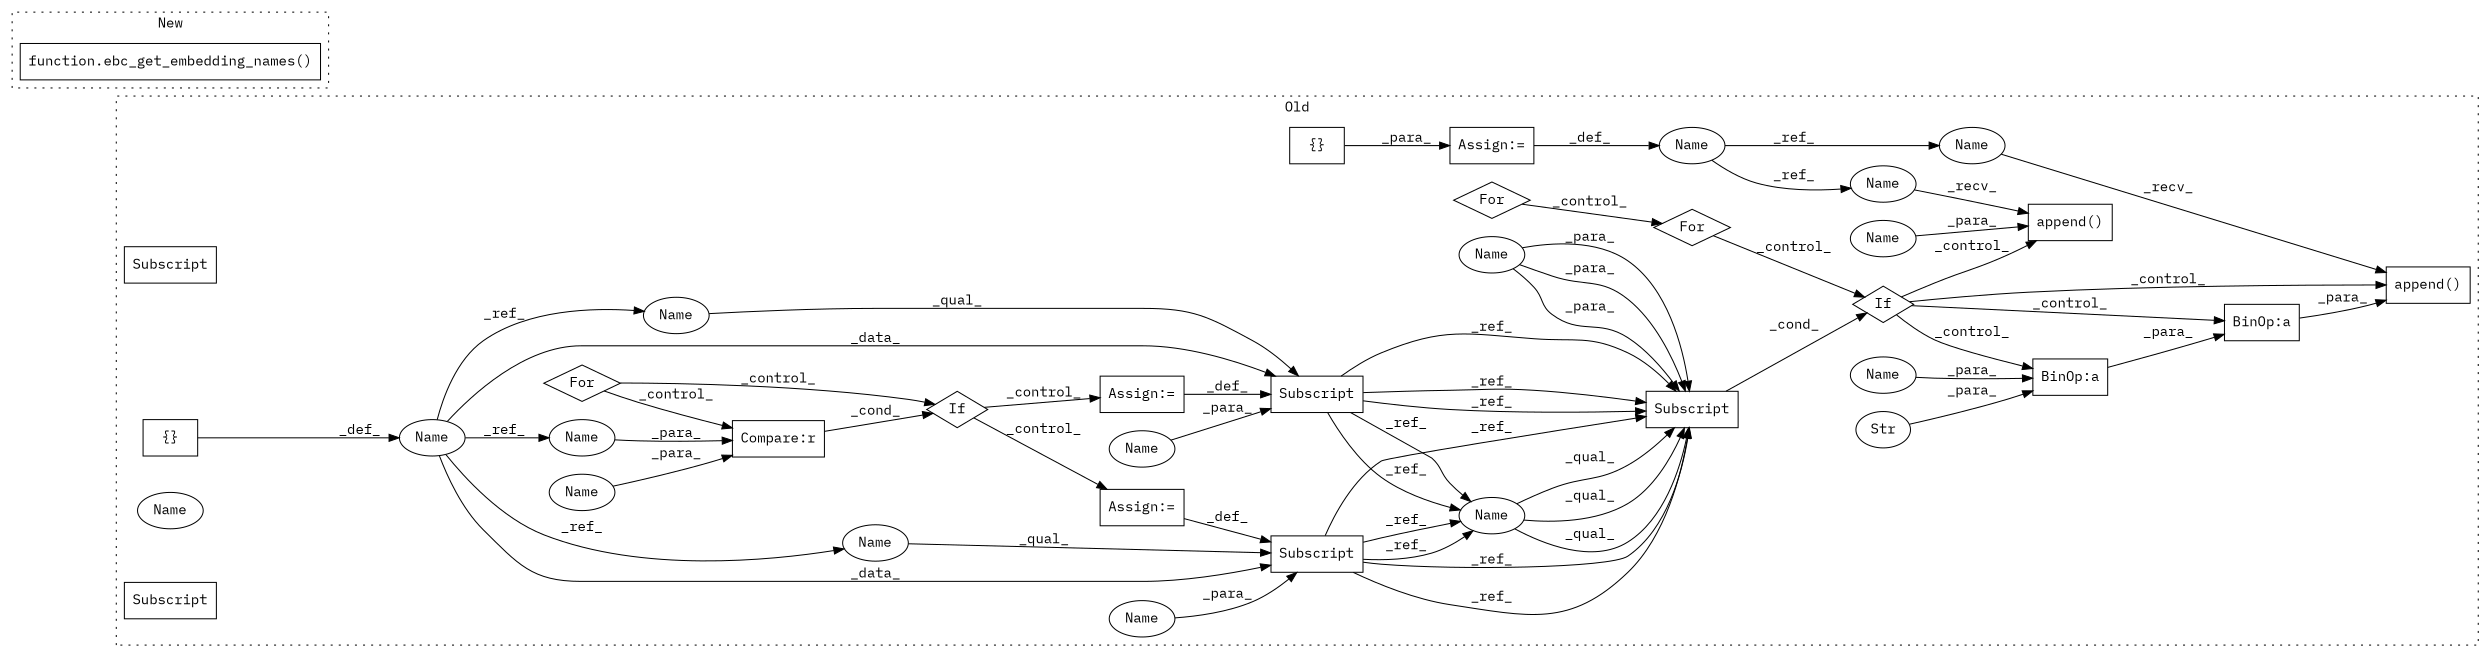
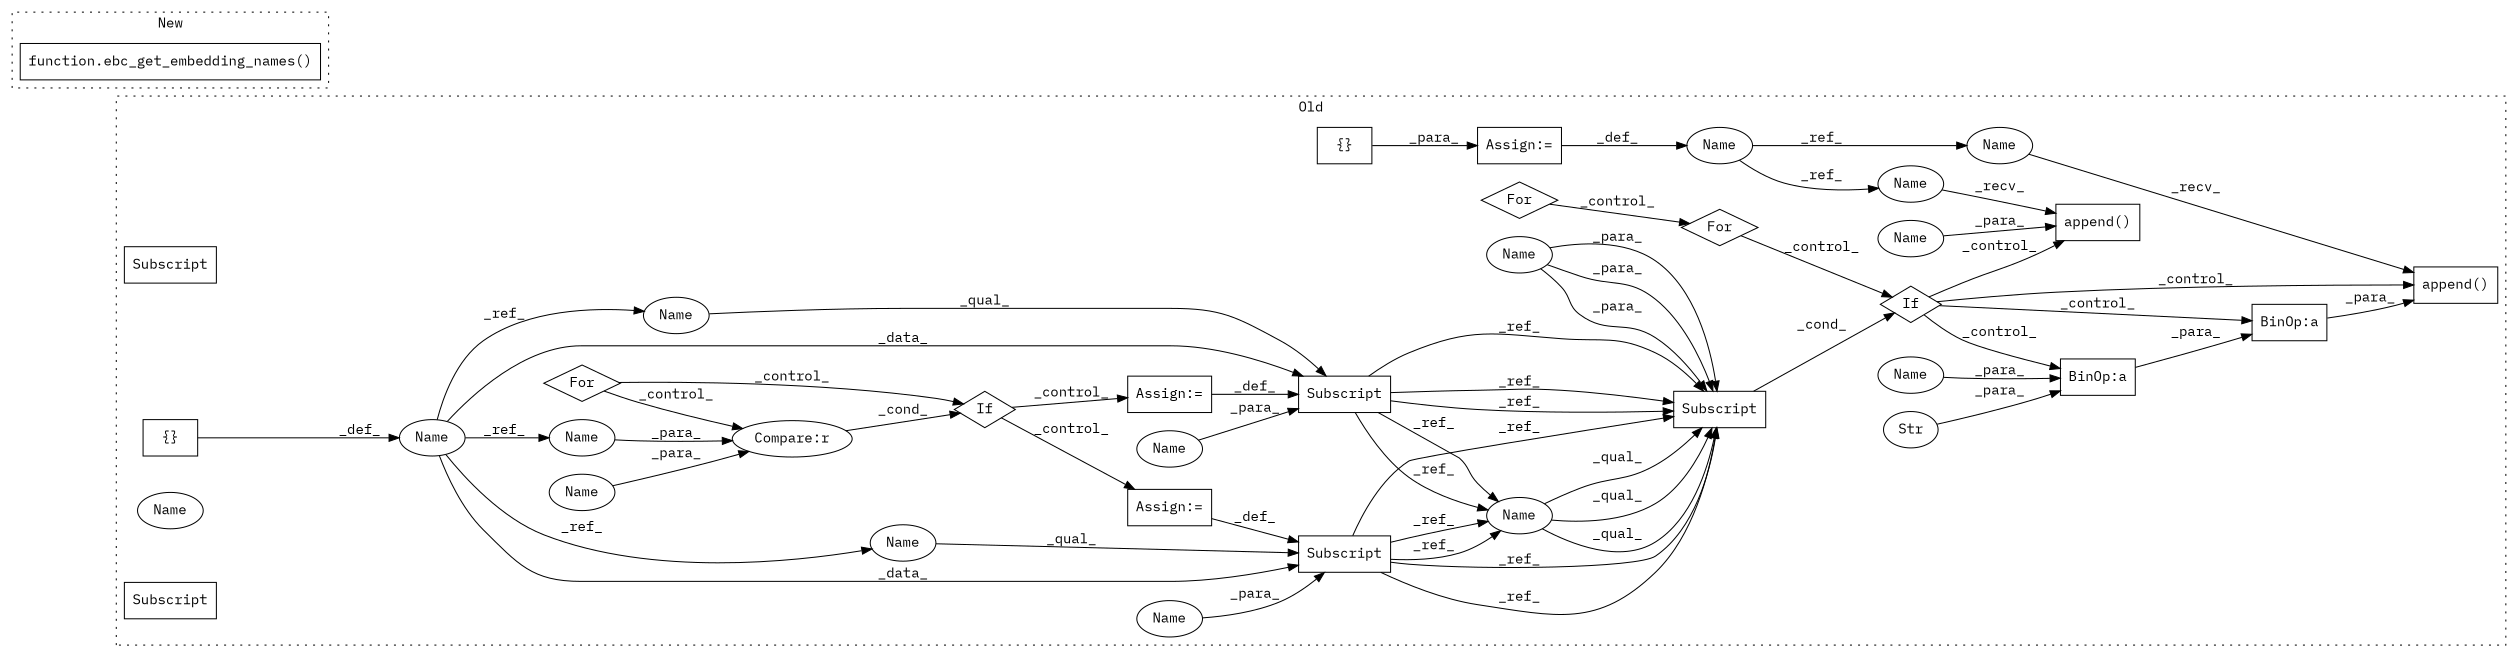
(778, 439) -> (792, 439)
